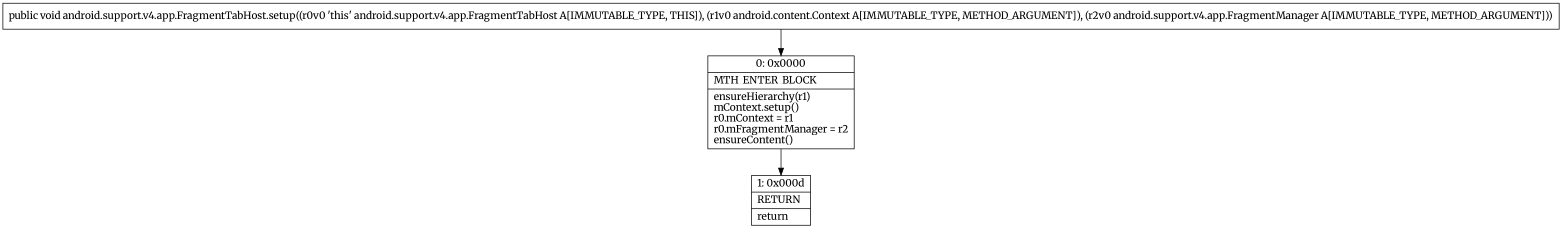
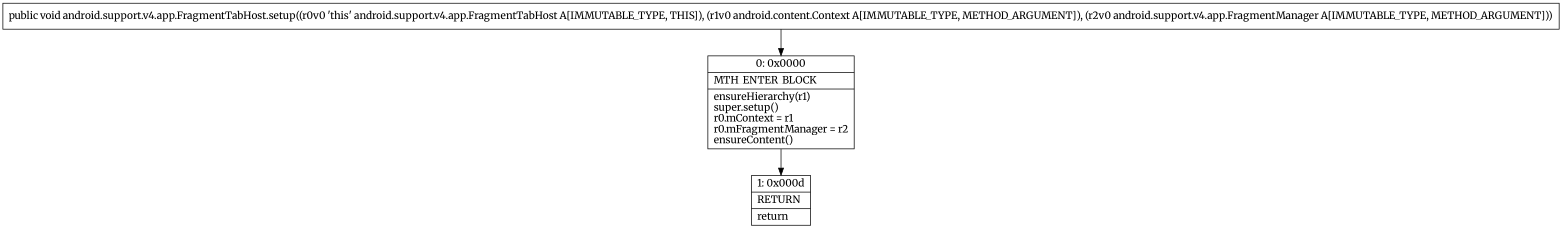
(757, 108) -> (746, 108)
